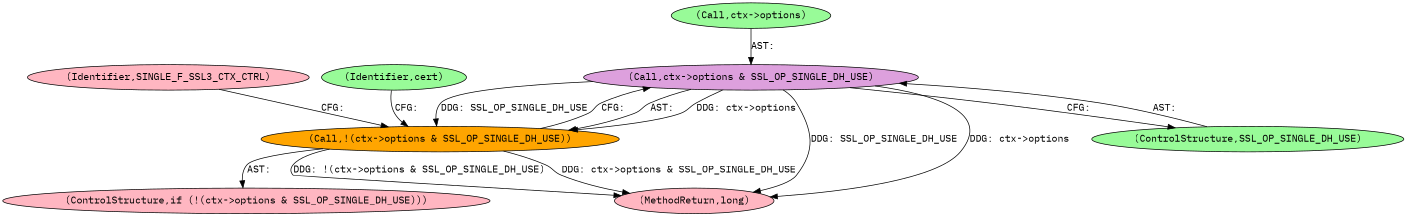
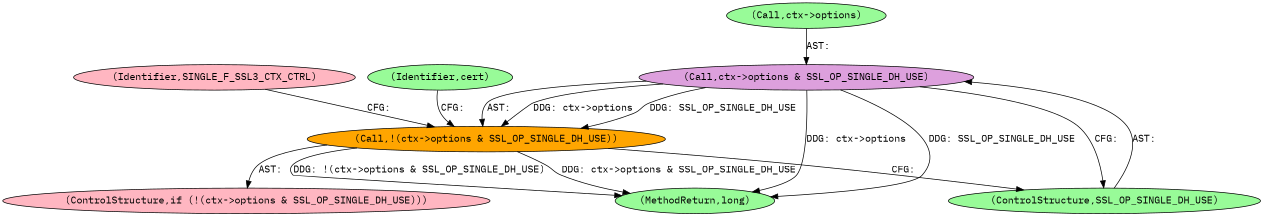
(593, 110) -> (813, 166)
(694, 201) -> (695, 201)
